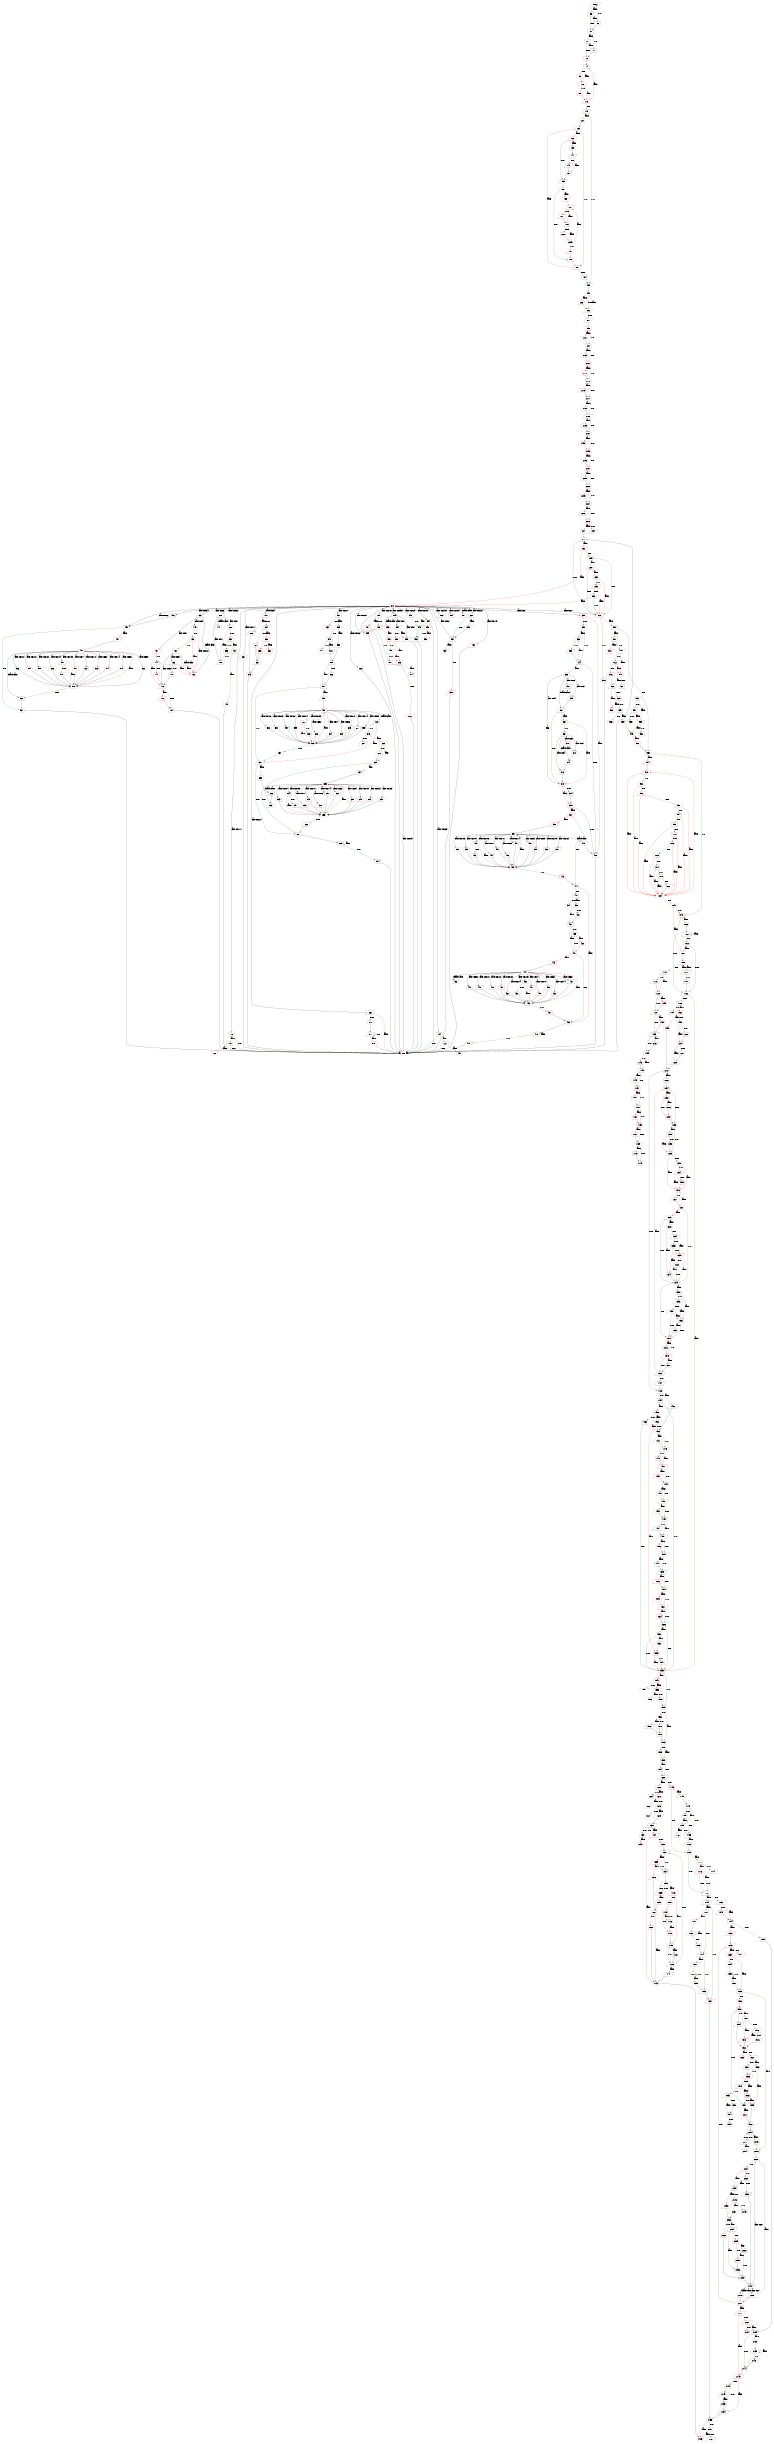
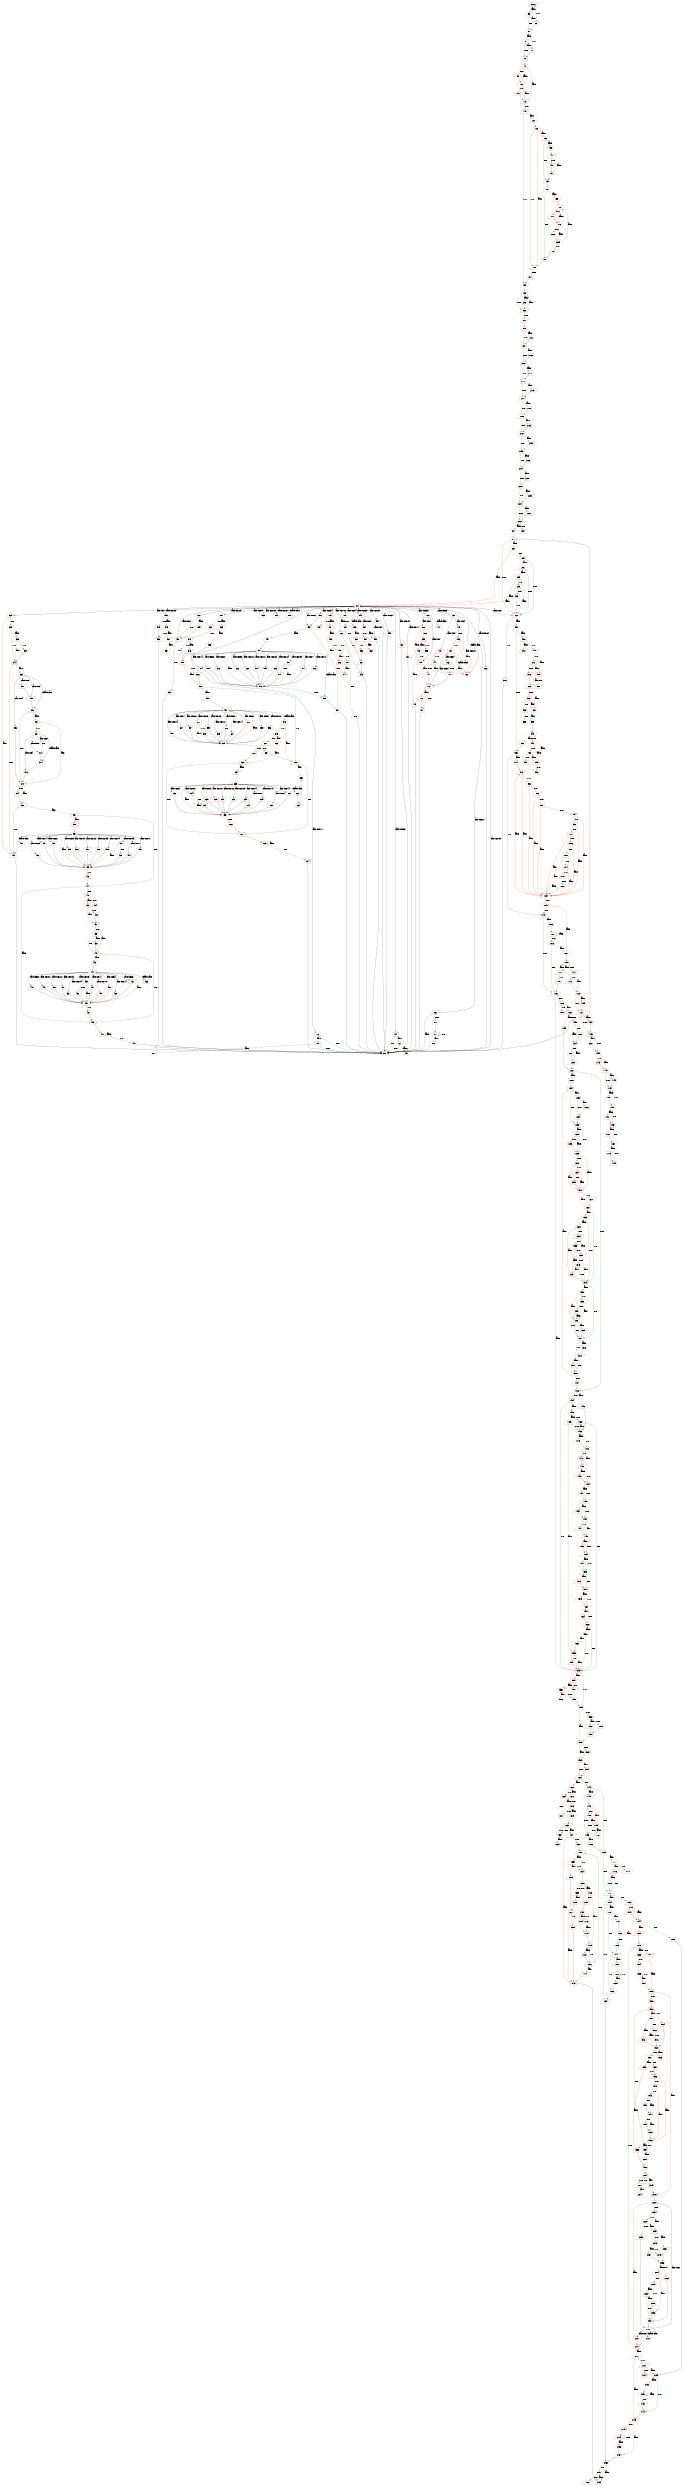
none -> (532, 738)
none -> (650, 2133)
